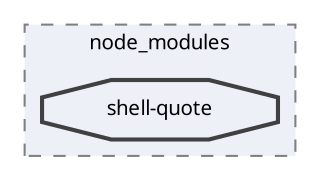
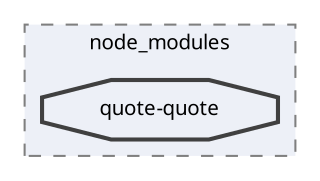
(160, 110) -> (160, 110)
